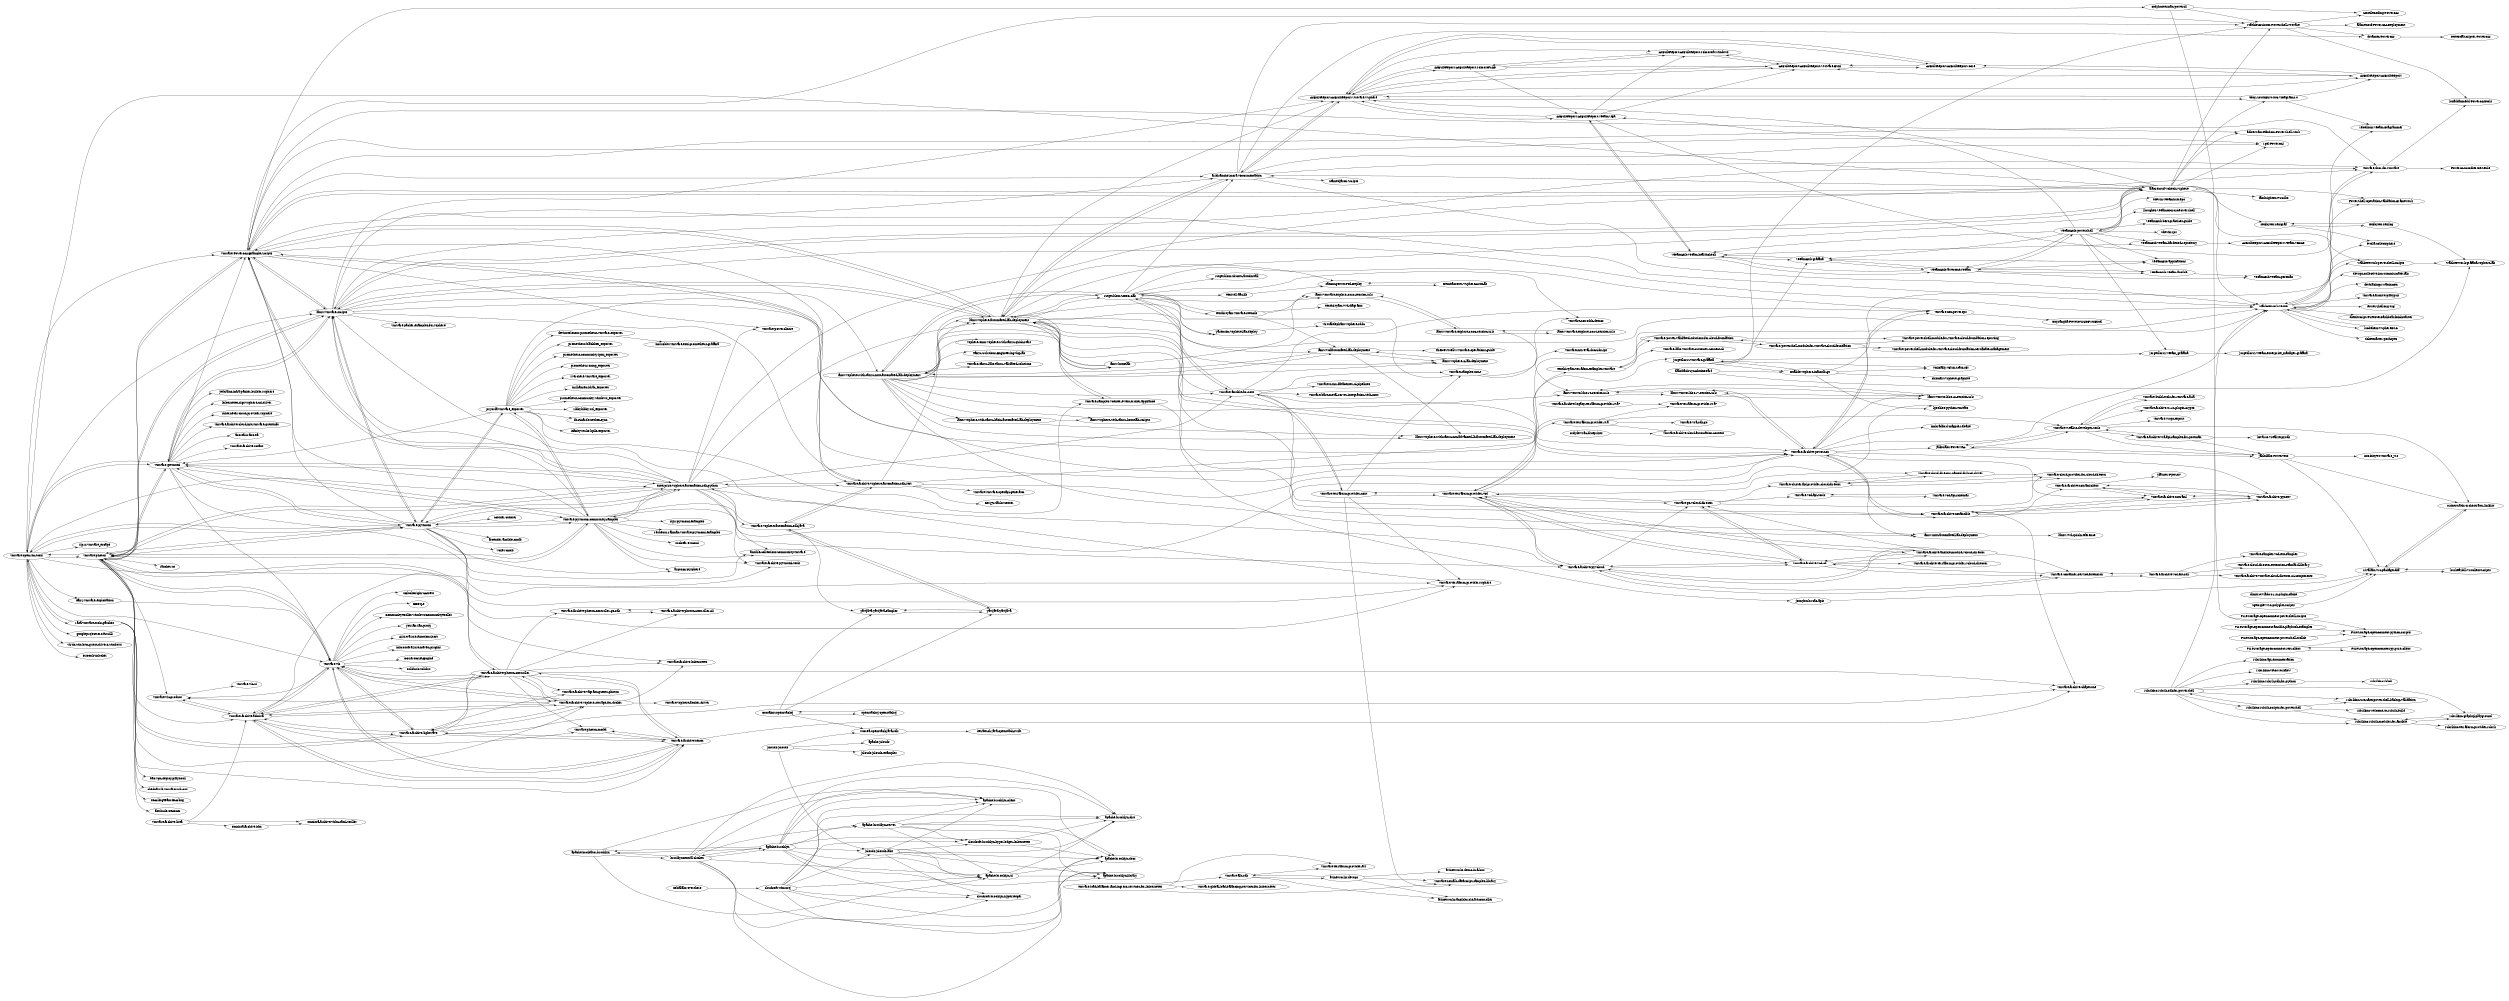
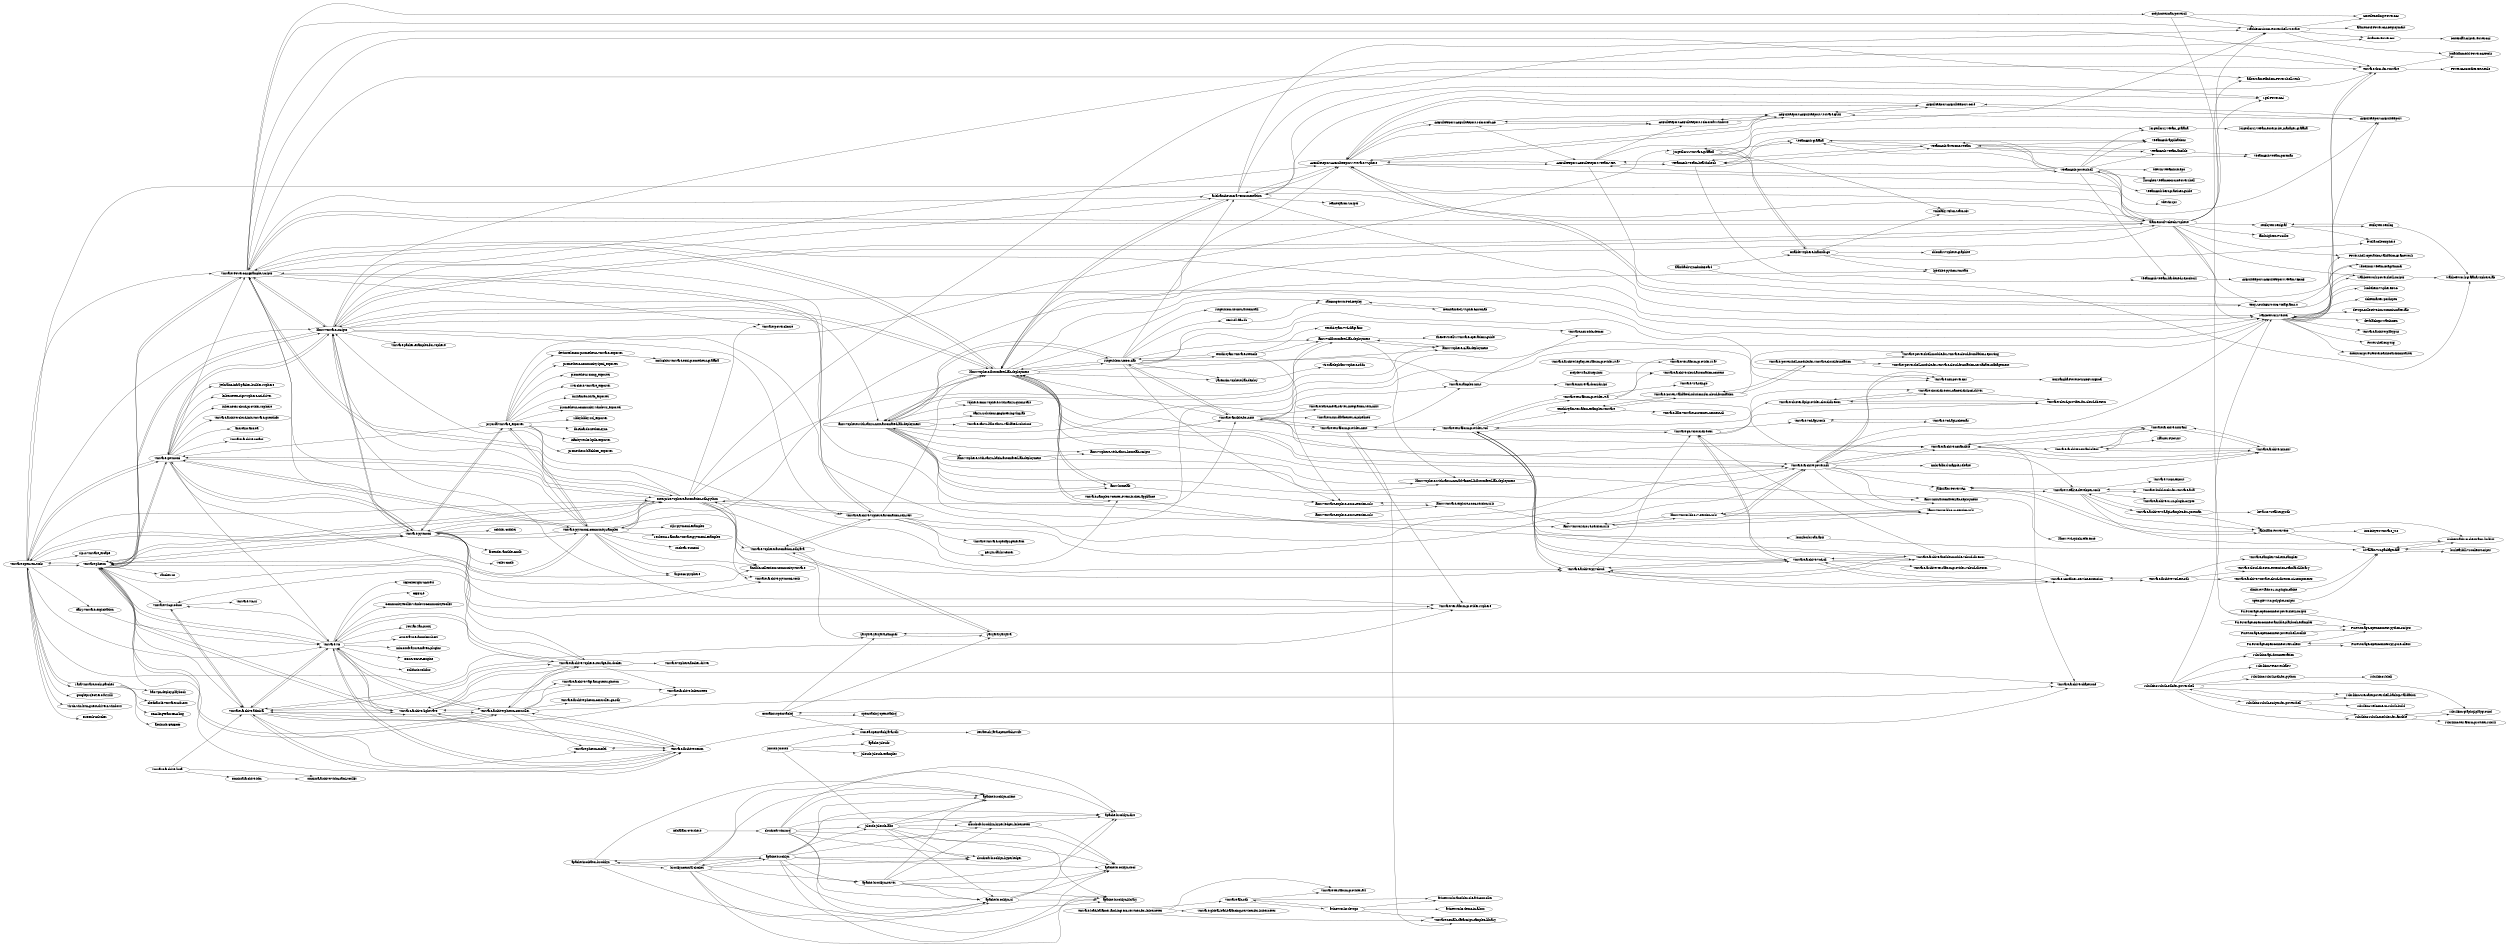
(1525, 333) -> none
(687, 611) -> none
